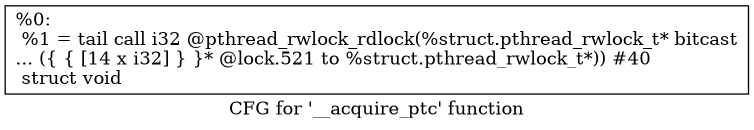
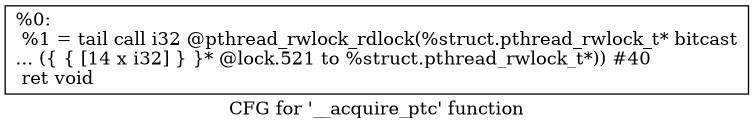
(69, 78) -> (55, 78)
